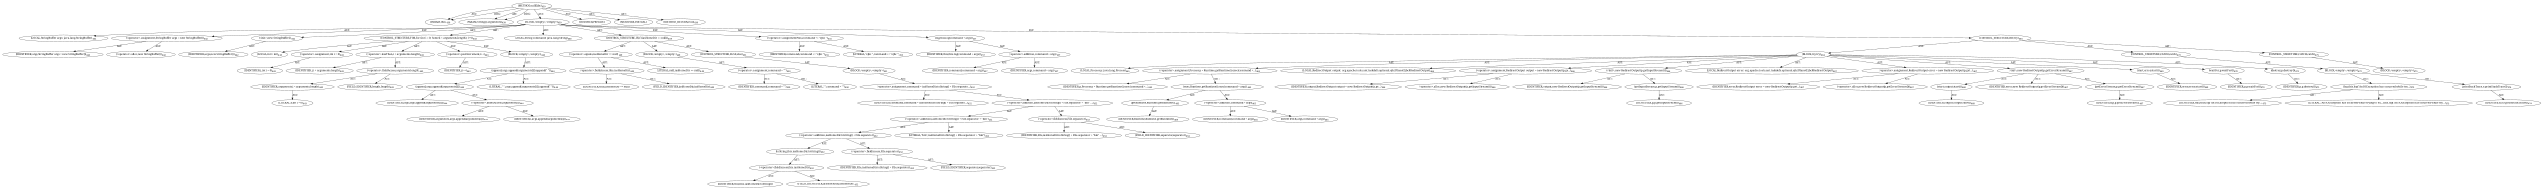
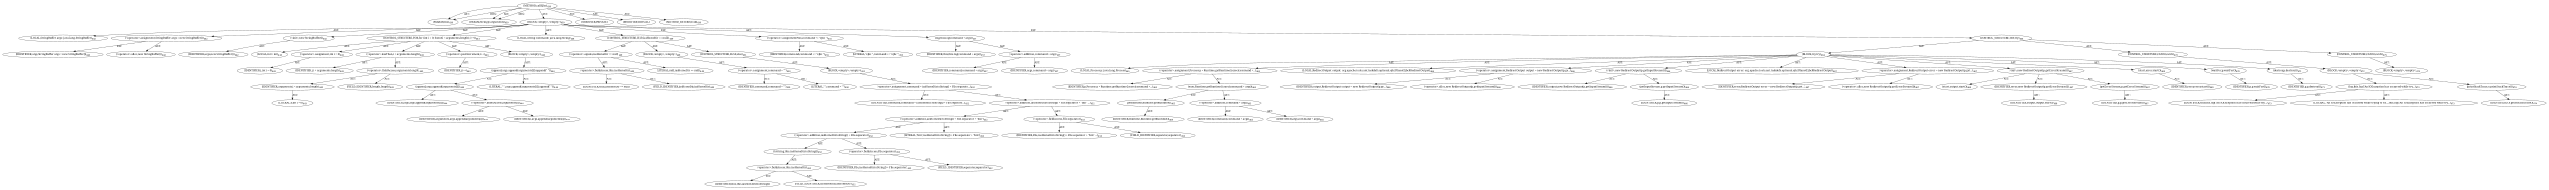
(1951, 94) -> (2034, 94)
